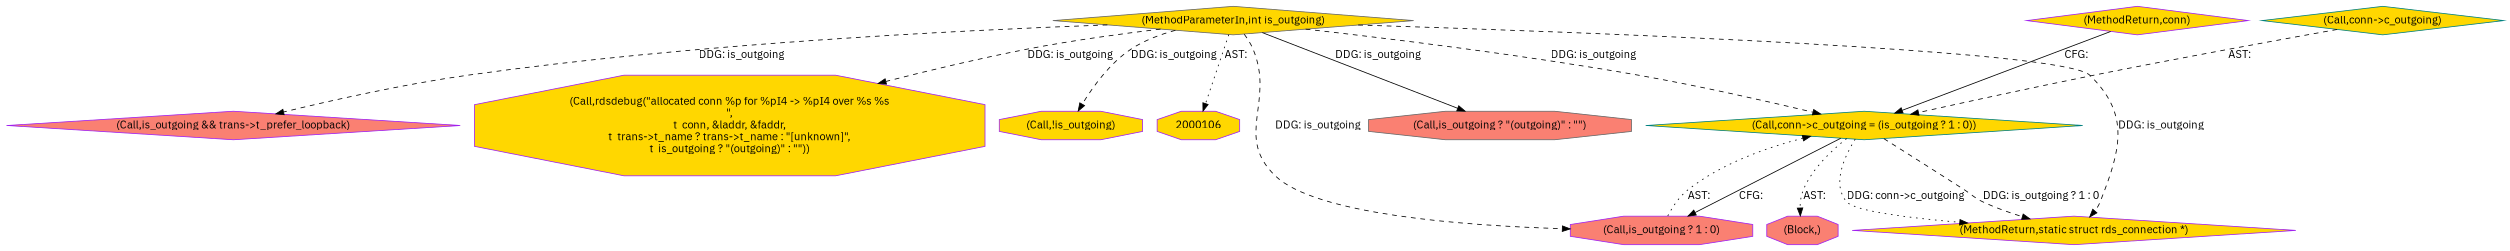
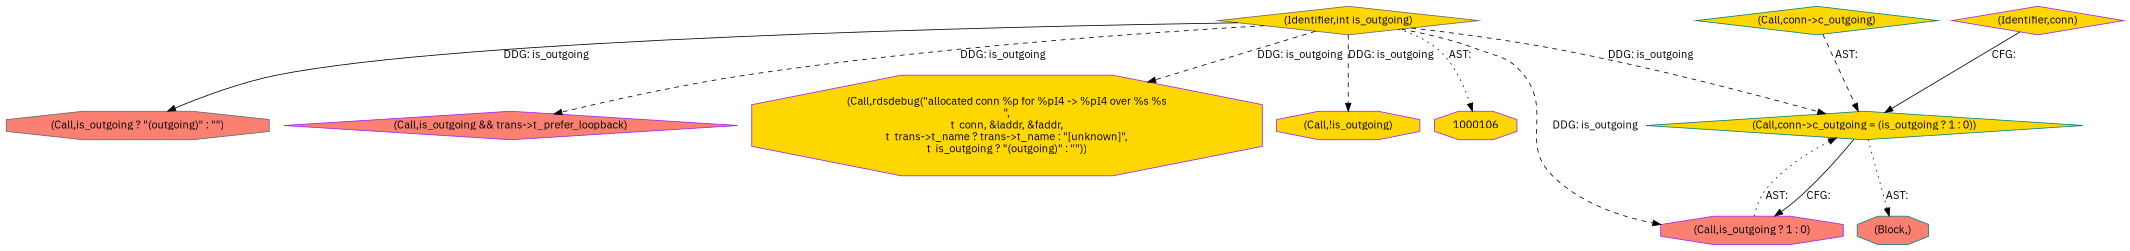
(1233, 21) -> (1348, 21)
(2137, 21) -> (2038, 21)
(1198, 125) -> (1476, 125)
(1802, 230) -> (1893, 230)
(2074, 230) -> none
